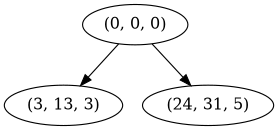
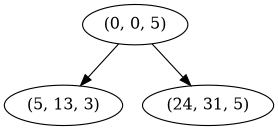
(135, 25) -> (135, 25)
(63, 105) -> (63, 105)
